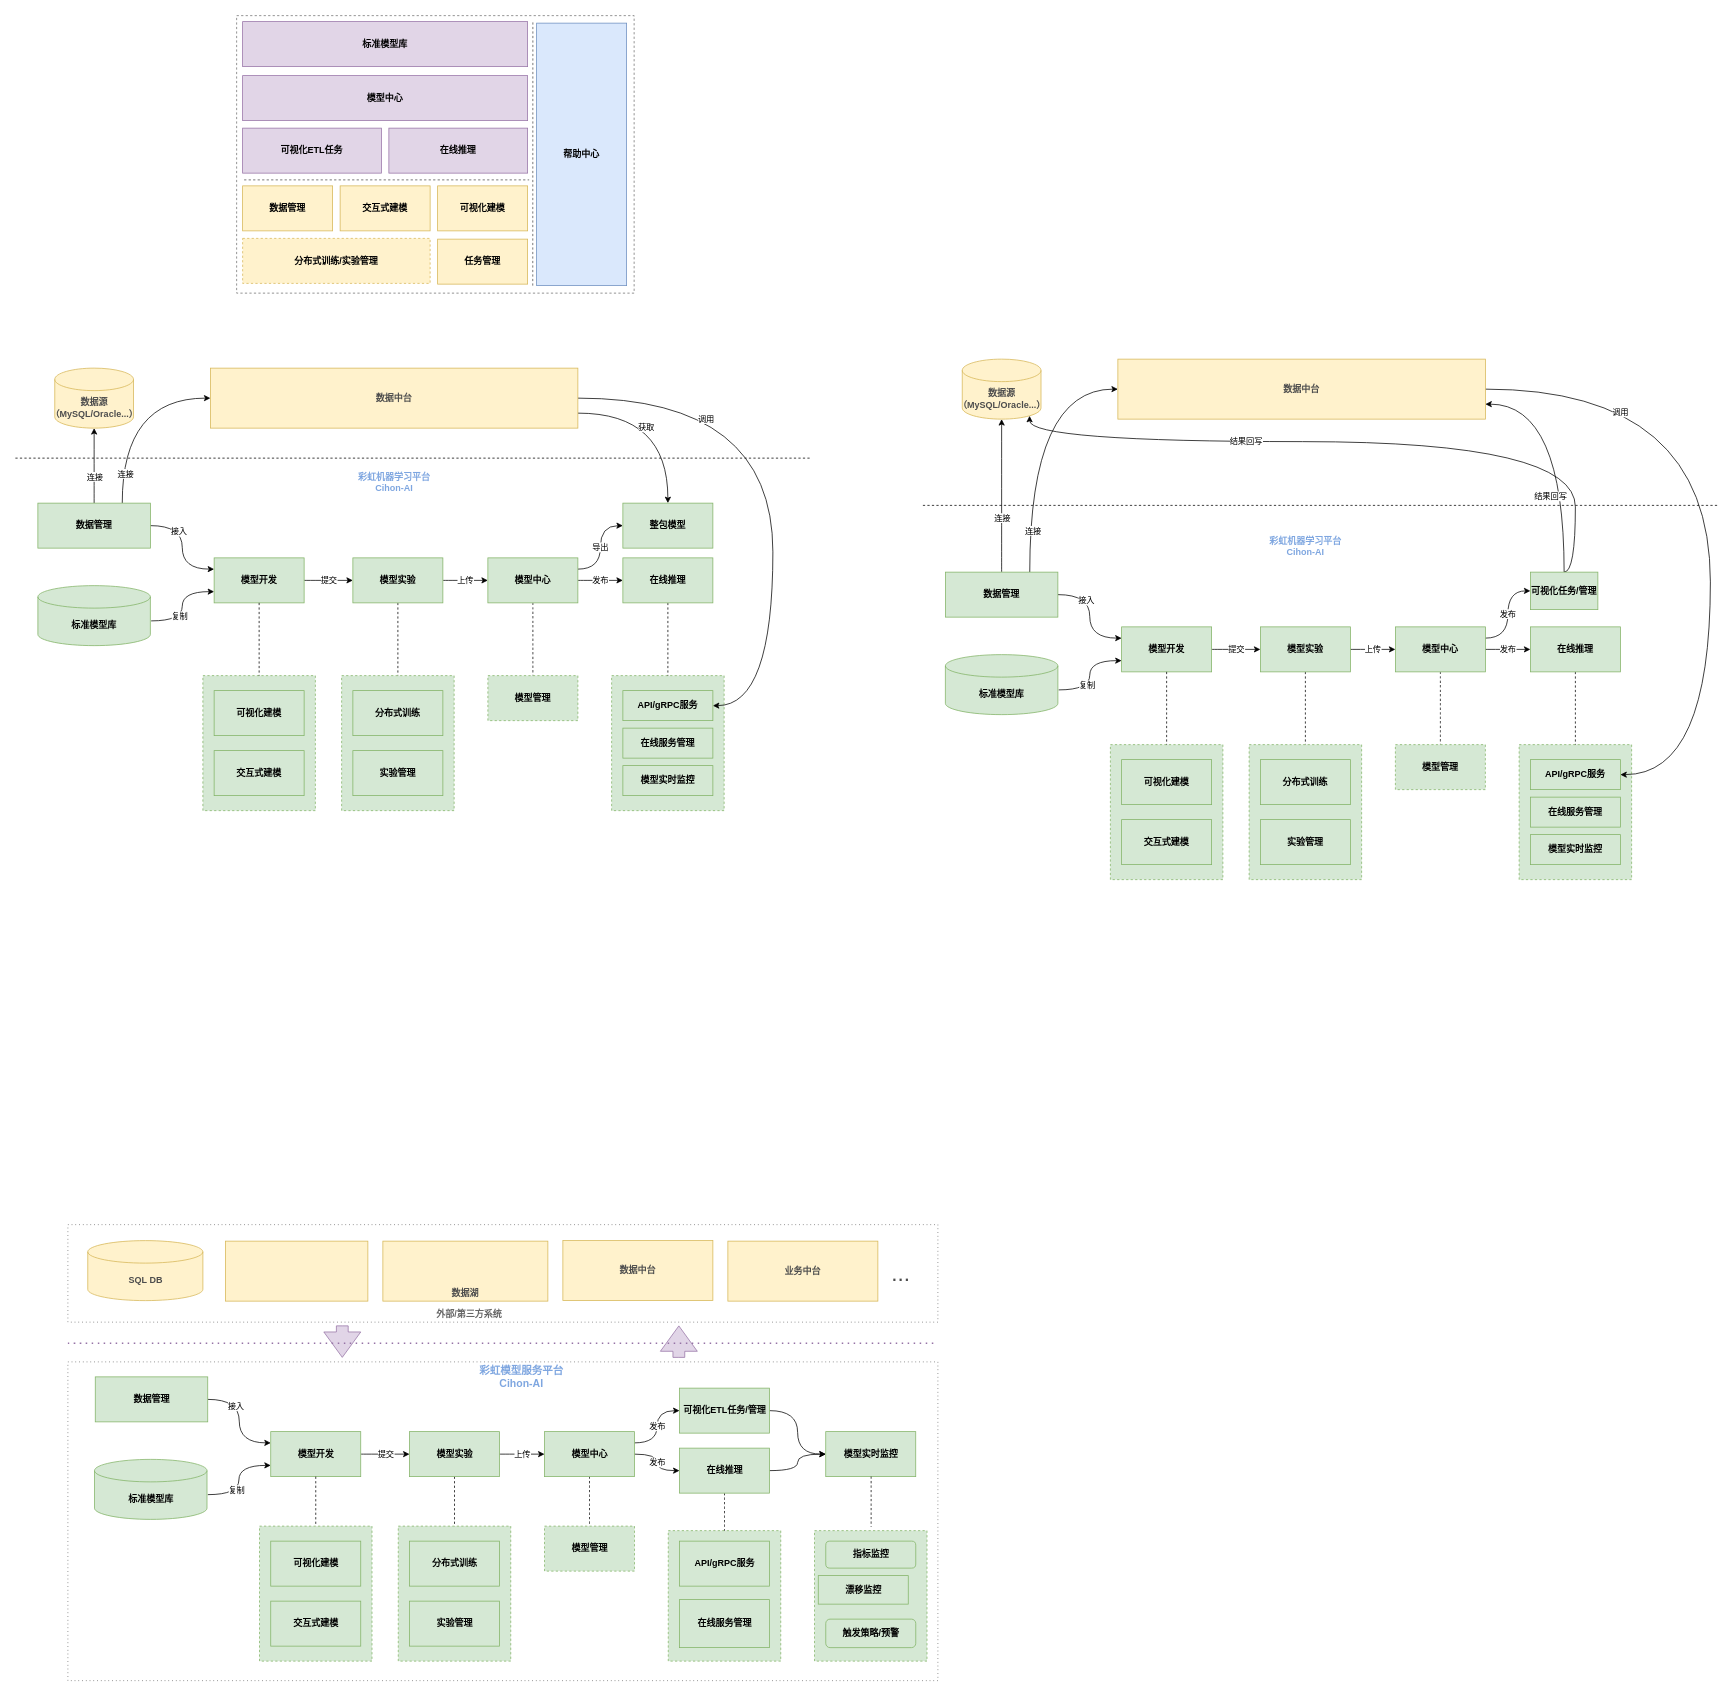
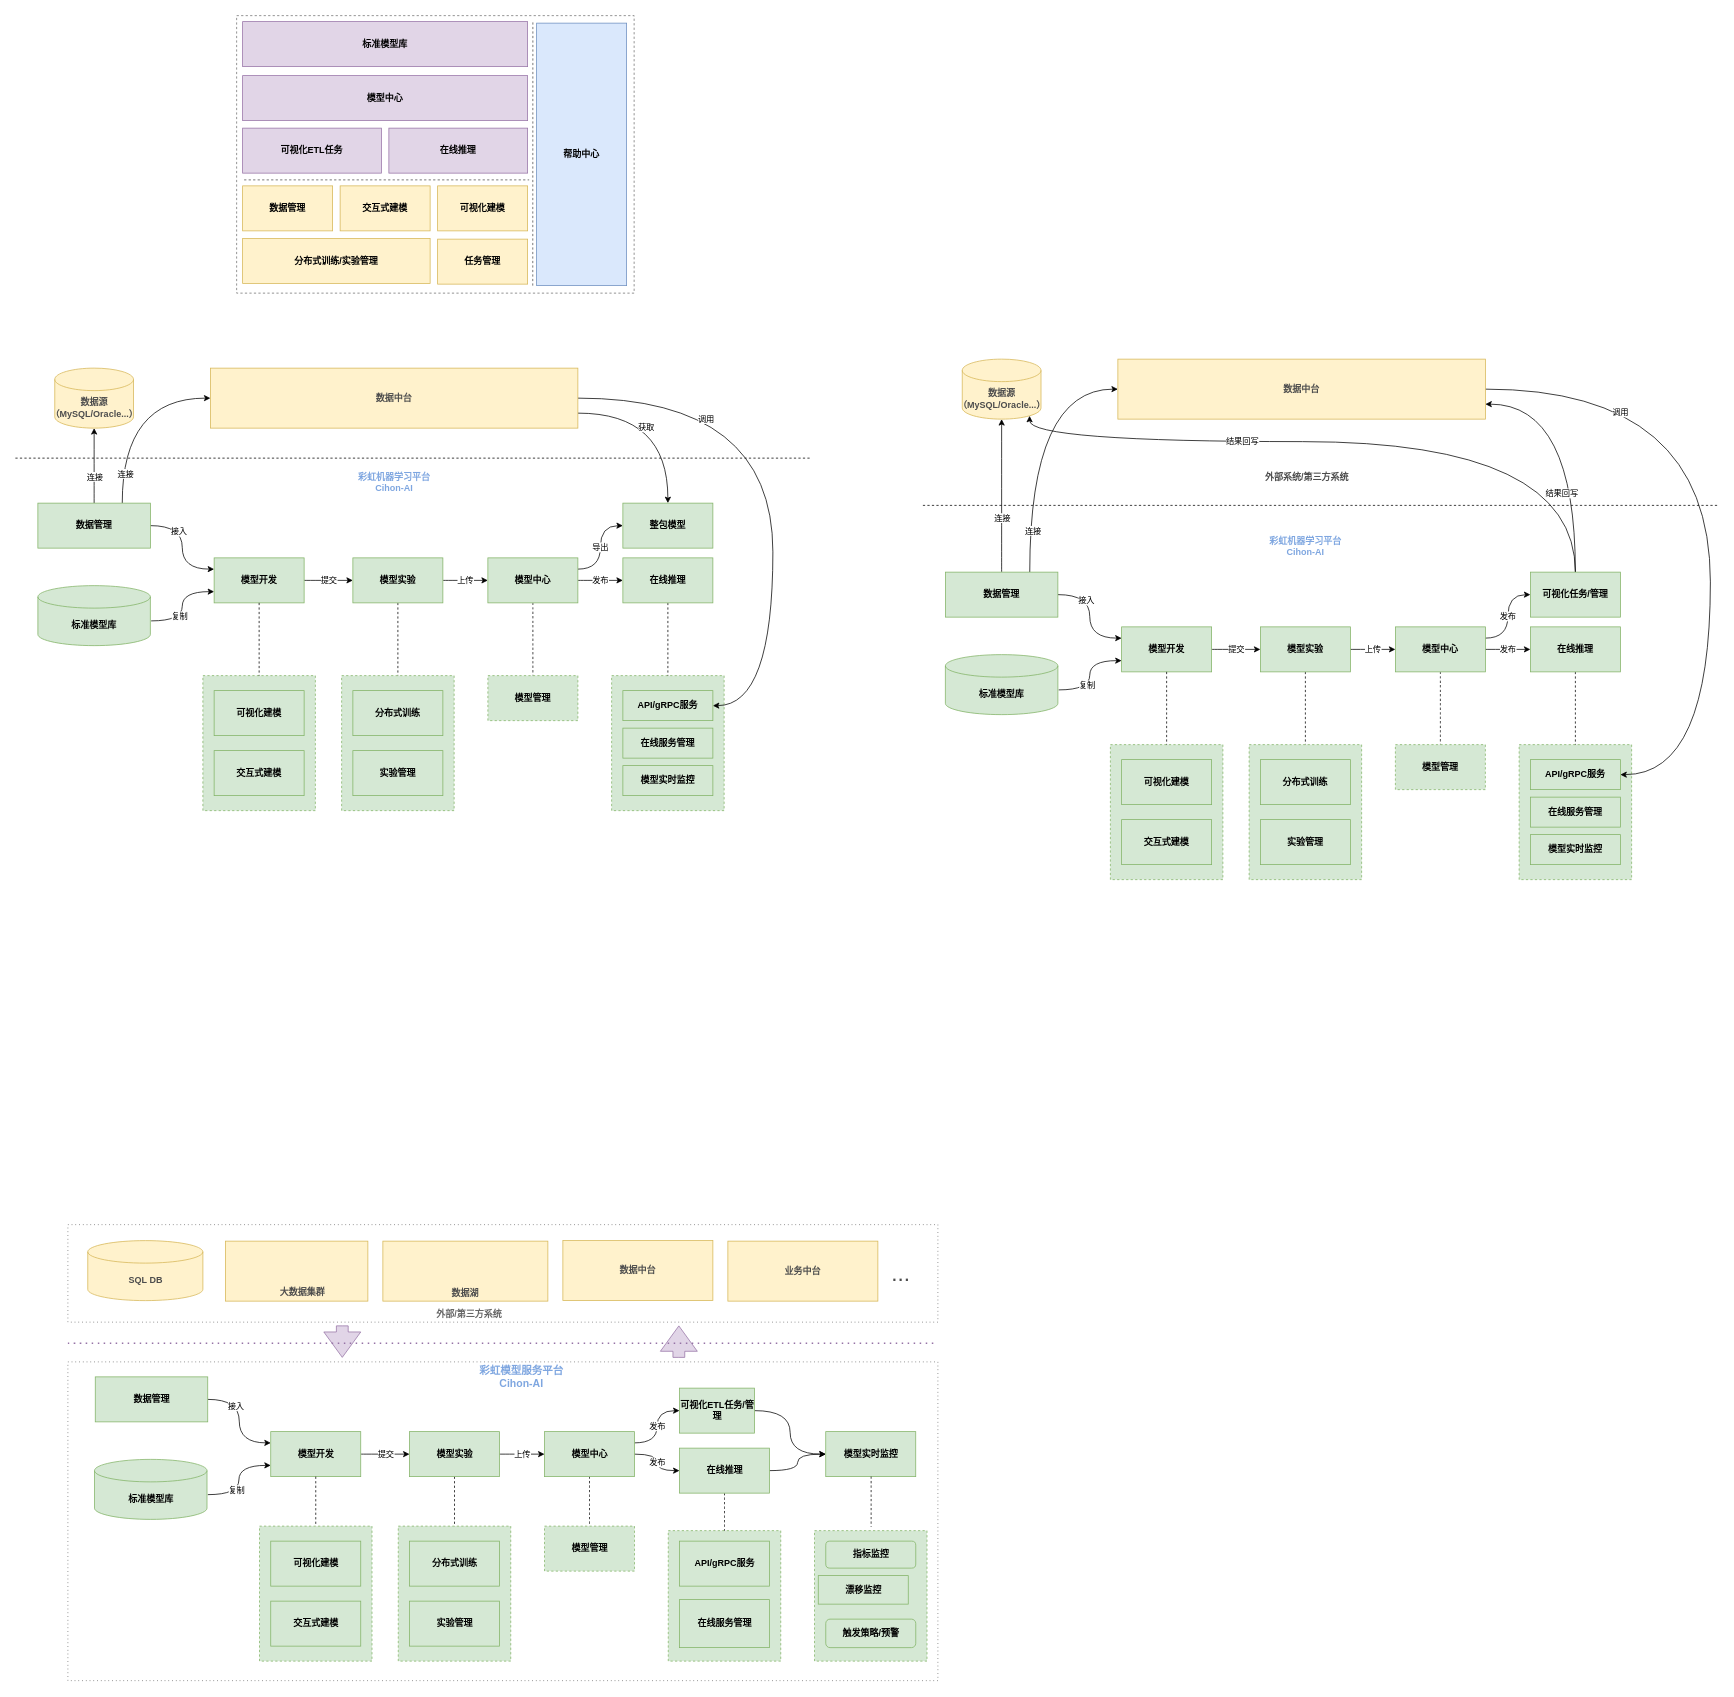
(336, 261) -> (336, 261)
none -> (1307, 477)
(1564, 591) -> (1575, 594)
none -> (302, 1292)
(725, 1410) -> (717, 1410)
